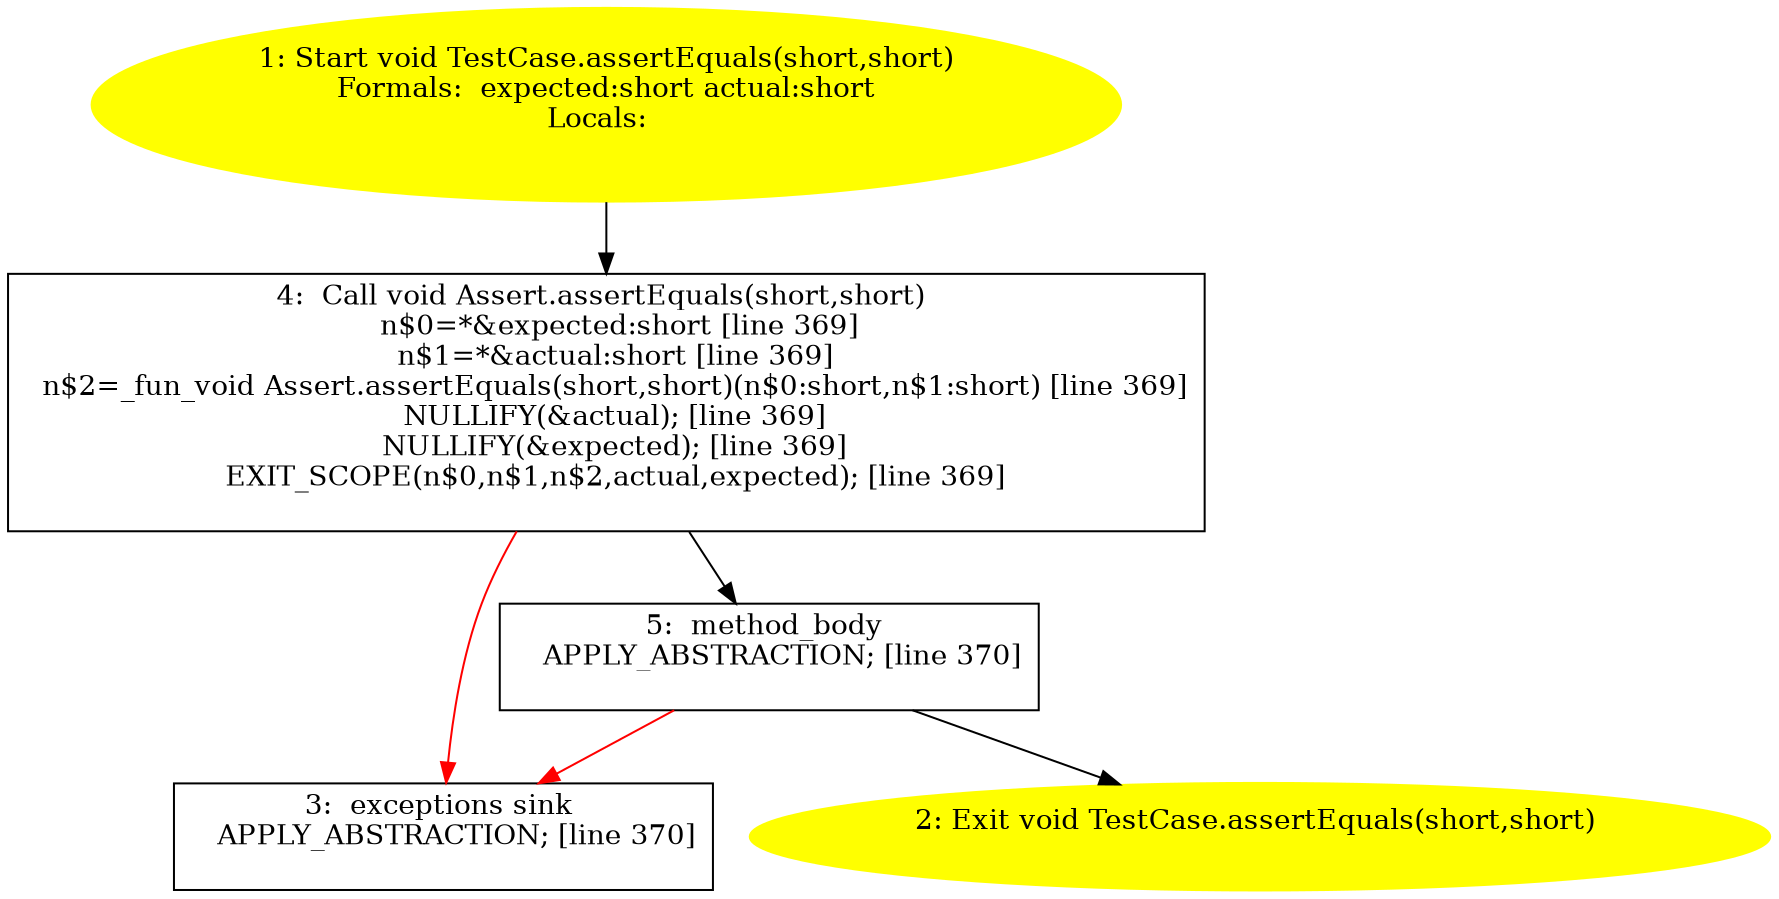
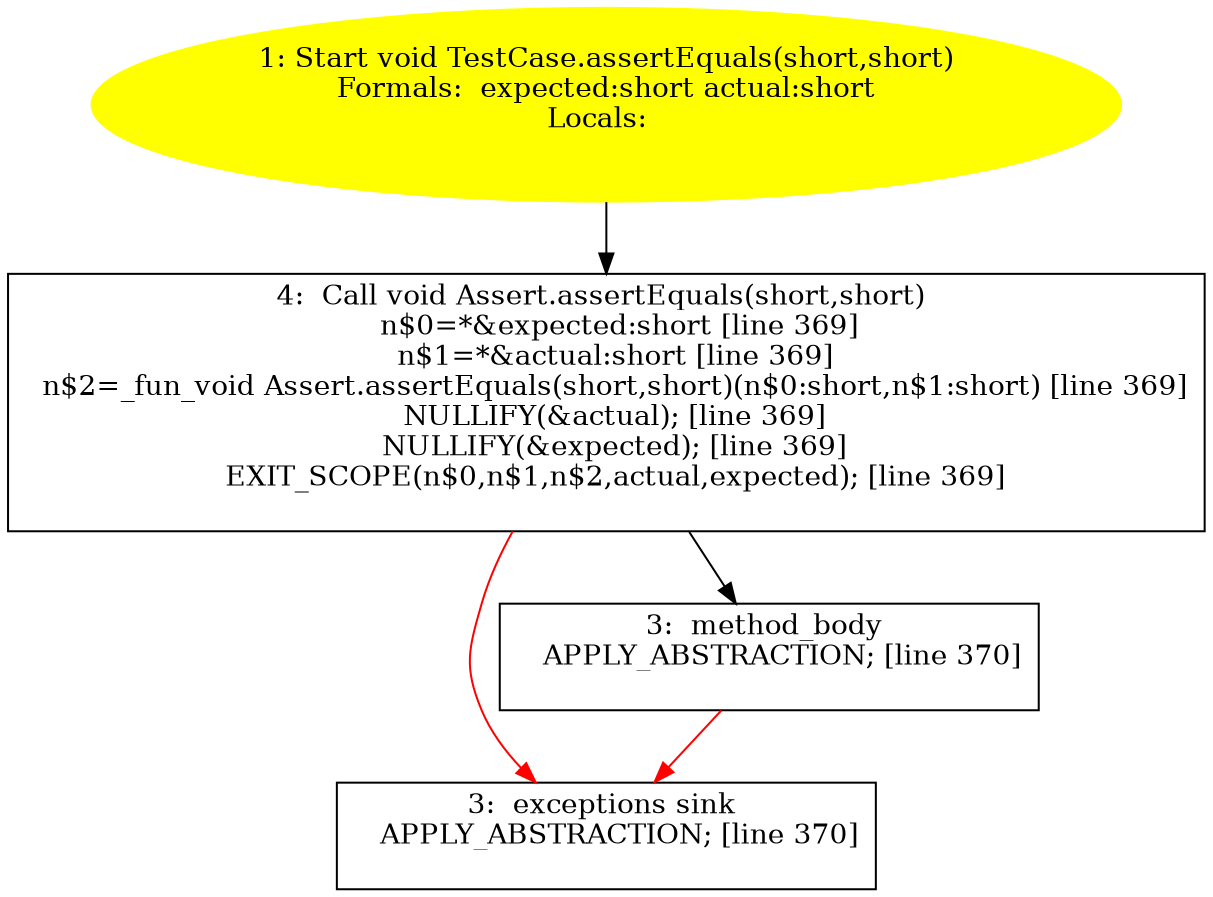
(769, 657) -> (769, 657)
(1260, 837) -> none
